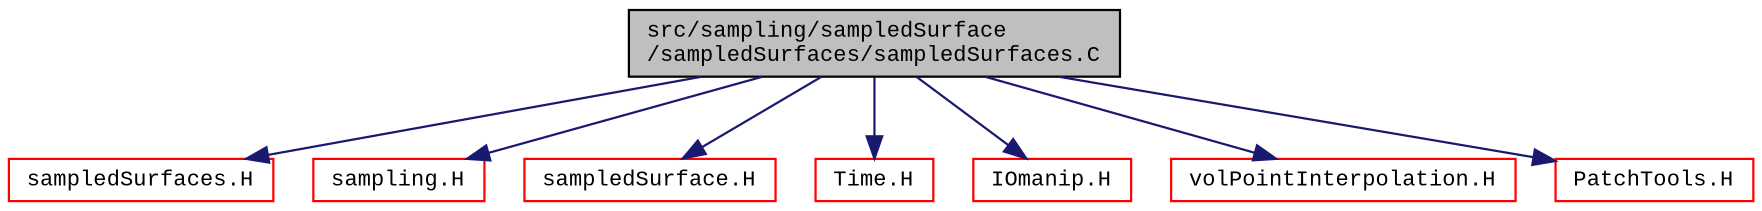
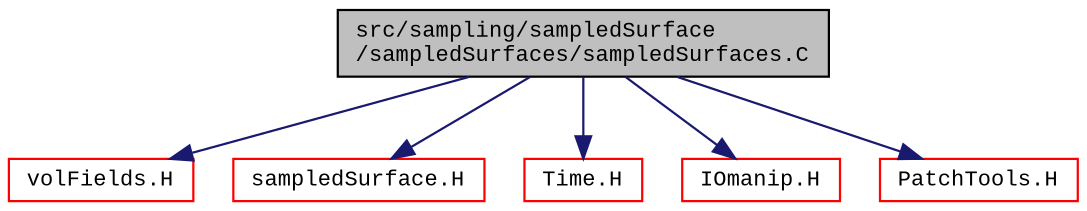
(141, 180) -> none
(399, 180) -> (101, 180)
(1343, 180) -> none
